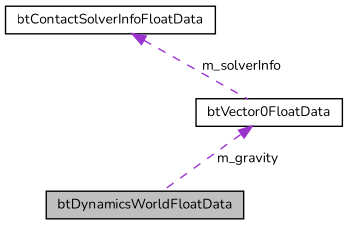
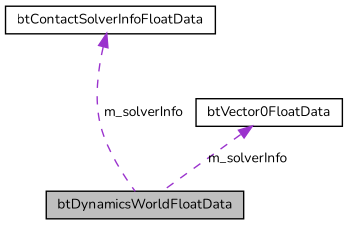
(196, 70) -> (100, 123)
(246, 159) -> (246, 159)
